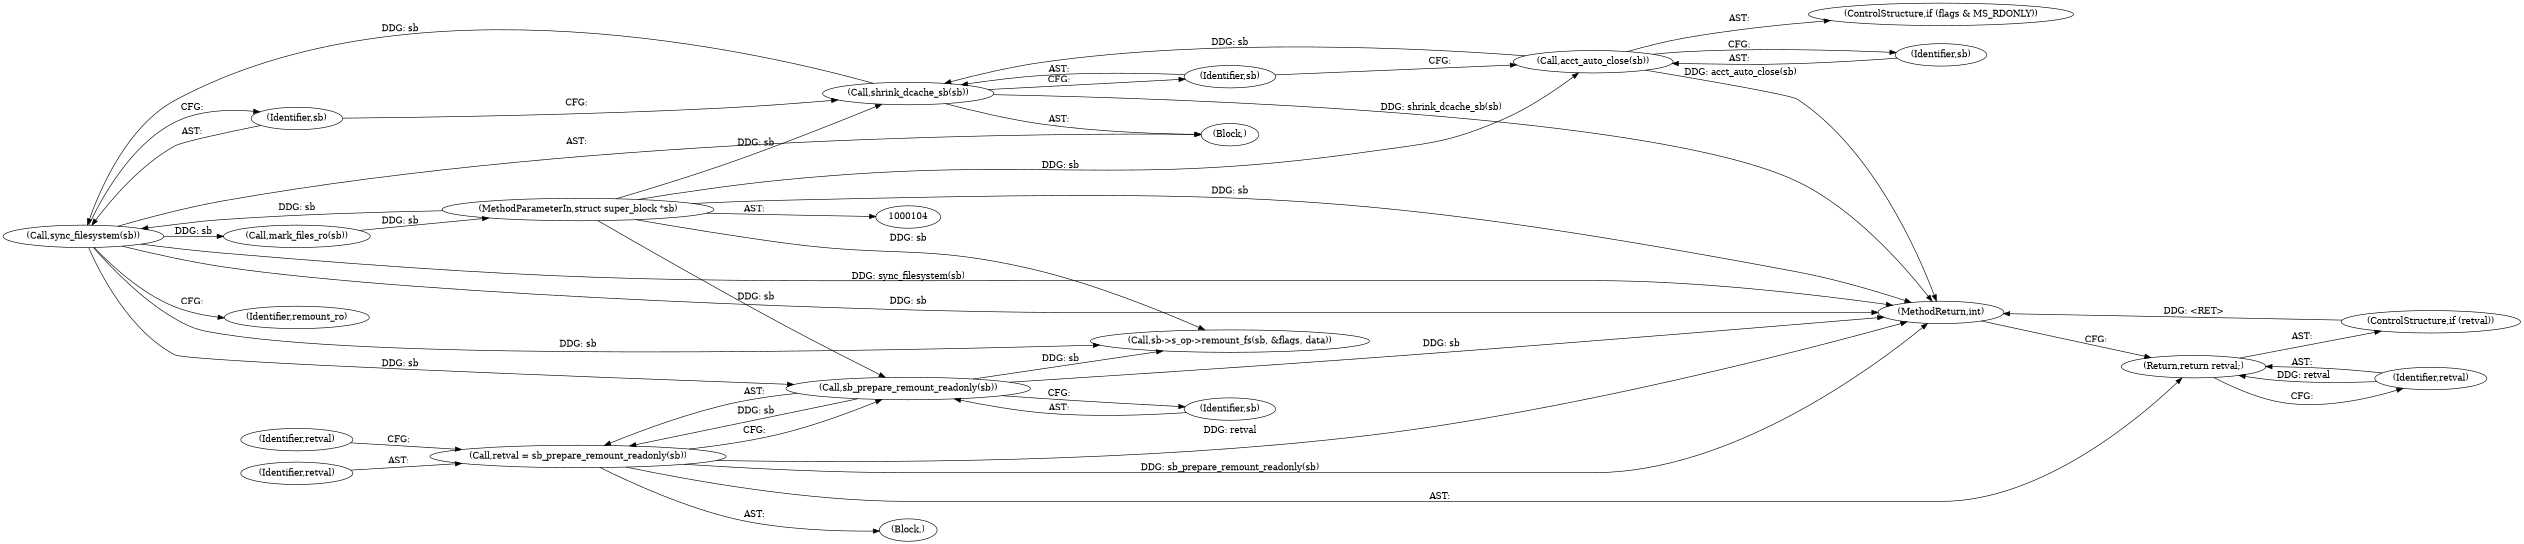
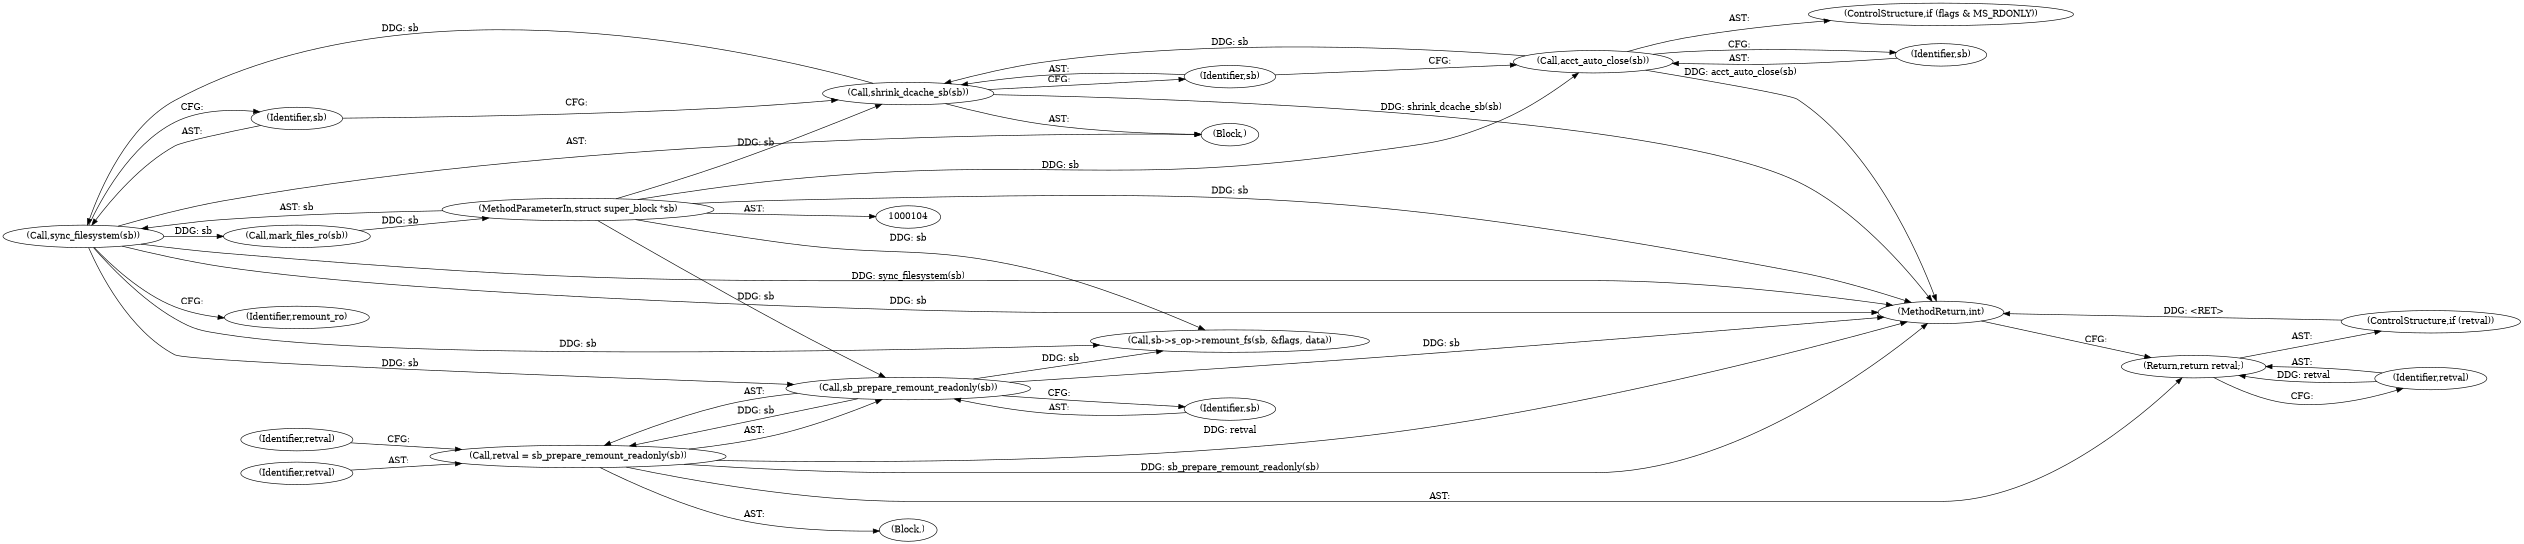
(297, 208) -> (297, 208)
(756, 431) -> (756, 431)
